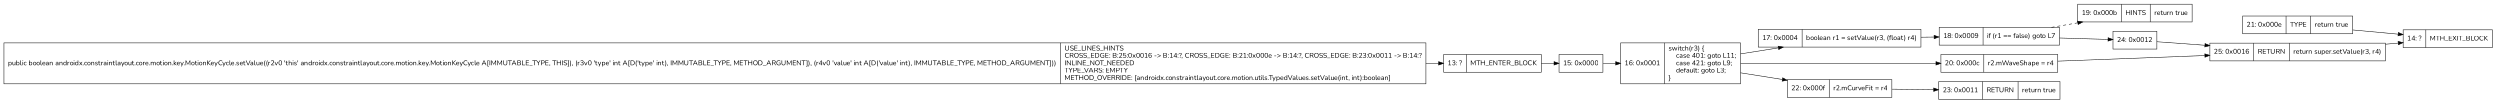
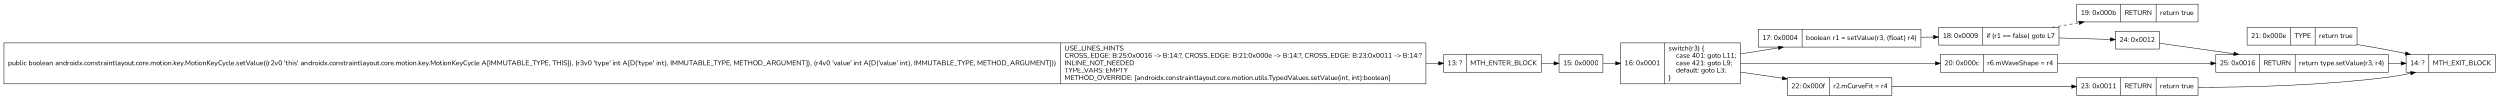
(2136, 13) -> (2138, 13)
(2337, 52) -> (2342, 63)
(2021, 63) -> (2020, 63)
none -> (2305, 84)
